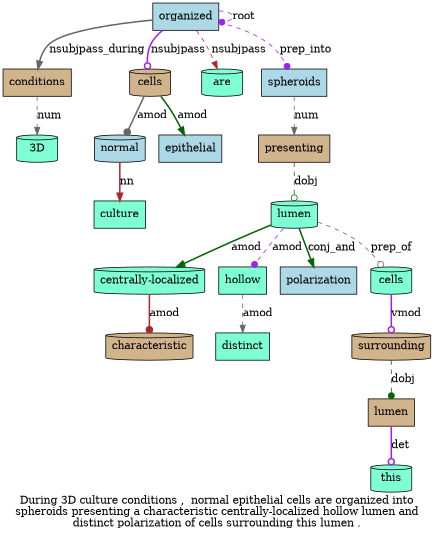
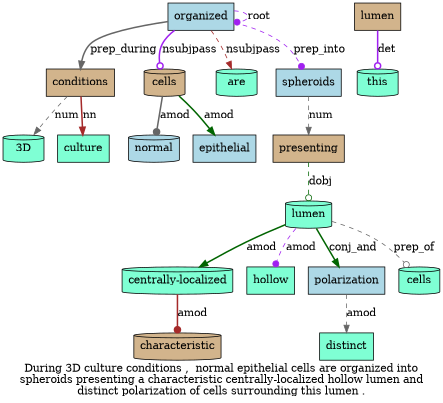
(97, 50) -> (124, 50)
(120, 178) -> (82, 112)
(243, 310) -> (347, 310)
(391, 347) -> none
